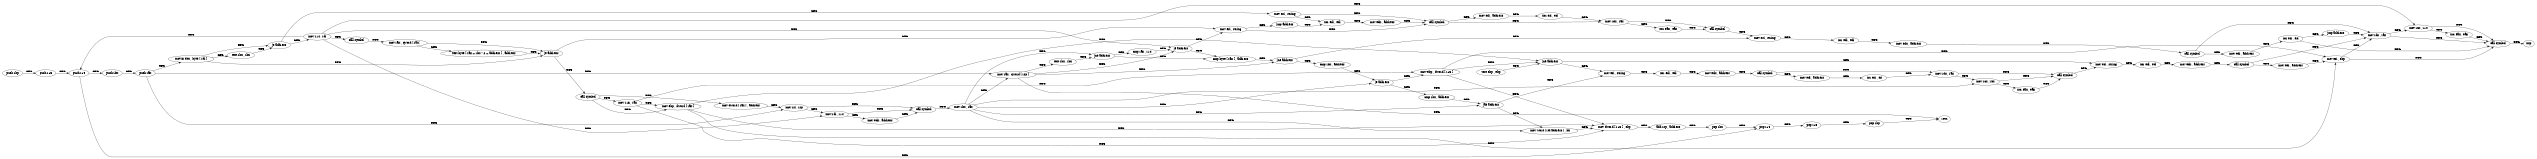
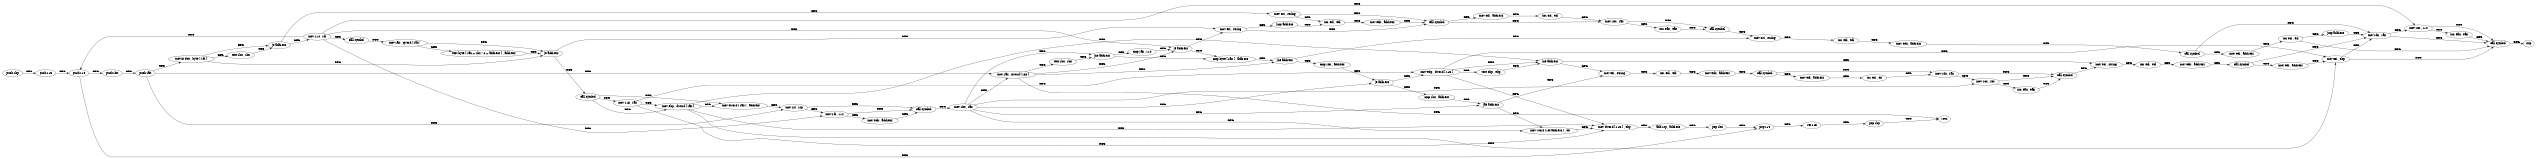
none -> (1467, 72)
none -> (707, 106)
(1812, 125) -> (1812, 125)
